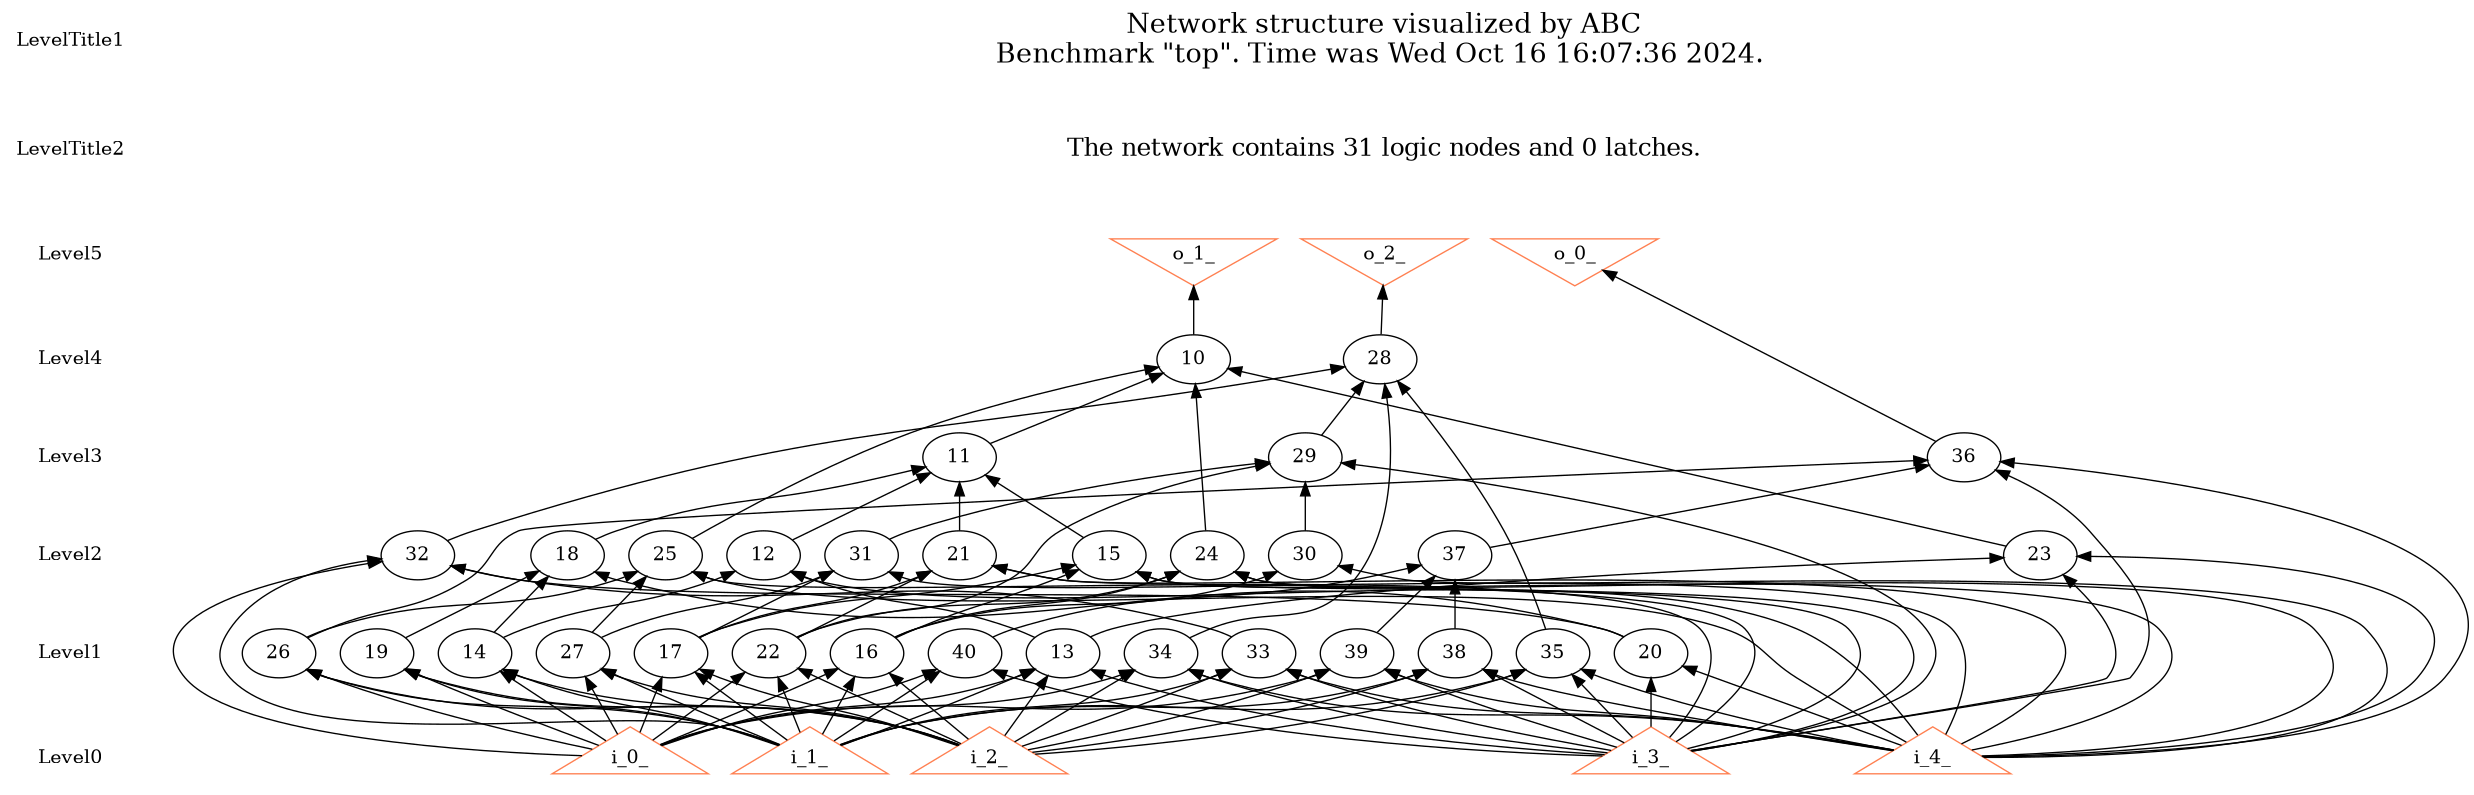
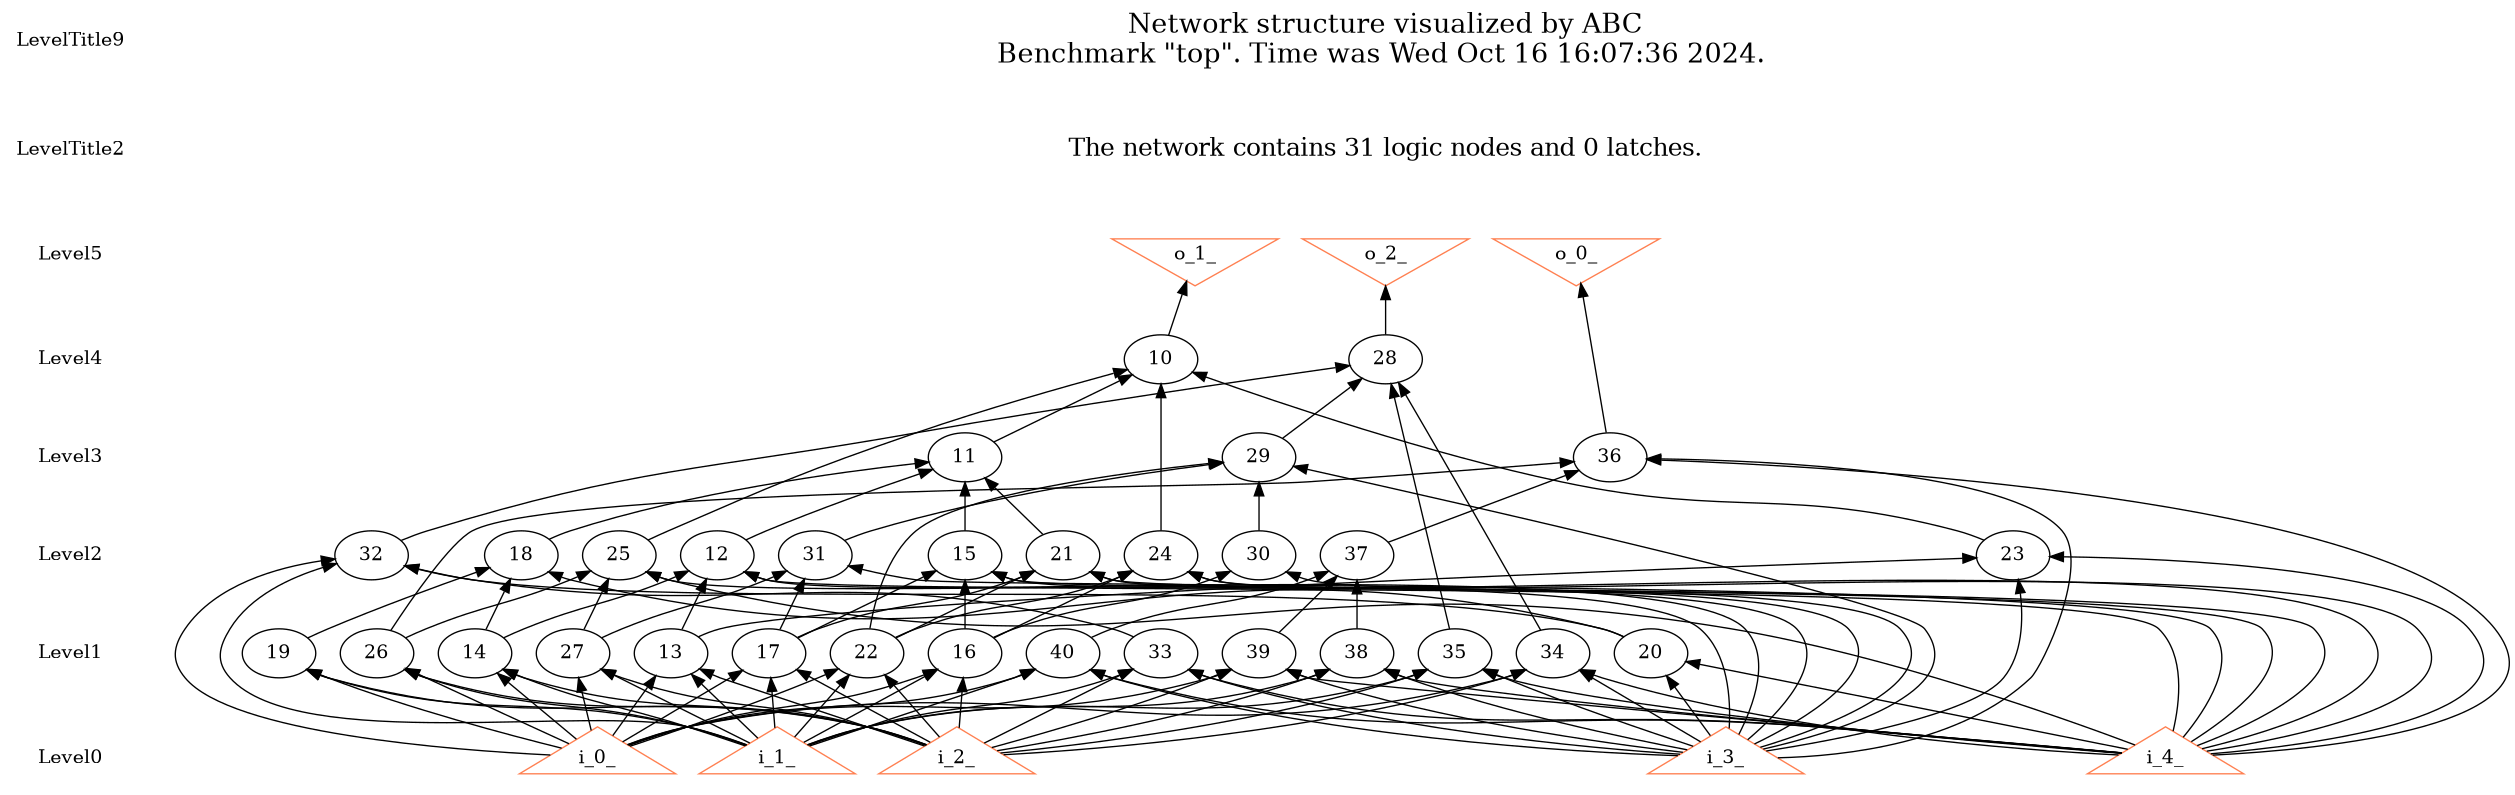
(71, 41) -> (71, 41)
none -> (1611, 720)
(1352, 729) -> (1310, 585)
